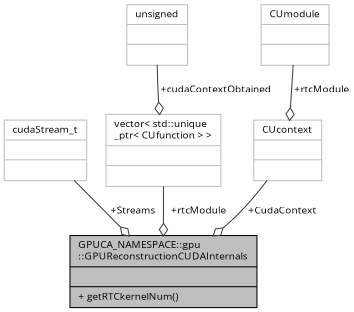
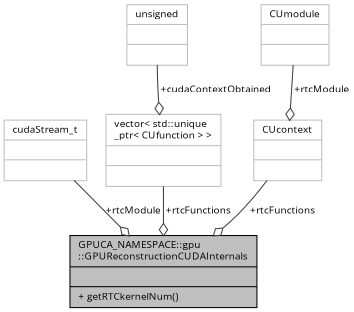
(132, 211) -> (132, 211)
(197, 211) -> (197, 211)
(281, 211) -> (281, 211)
